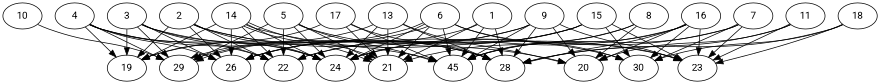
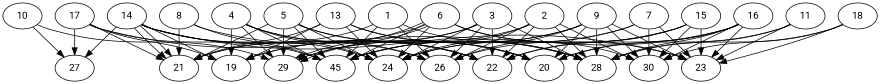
none -> (616, 36)
none -> (75, 68)
